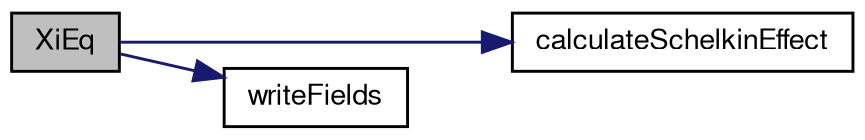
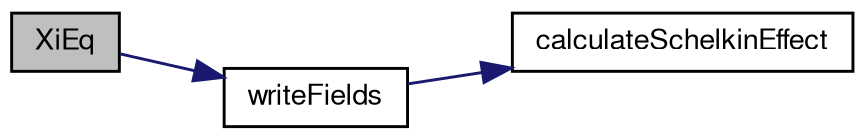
(301, 42) -> (445, 78)
